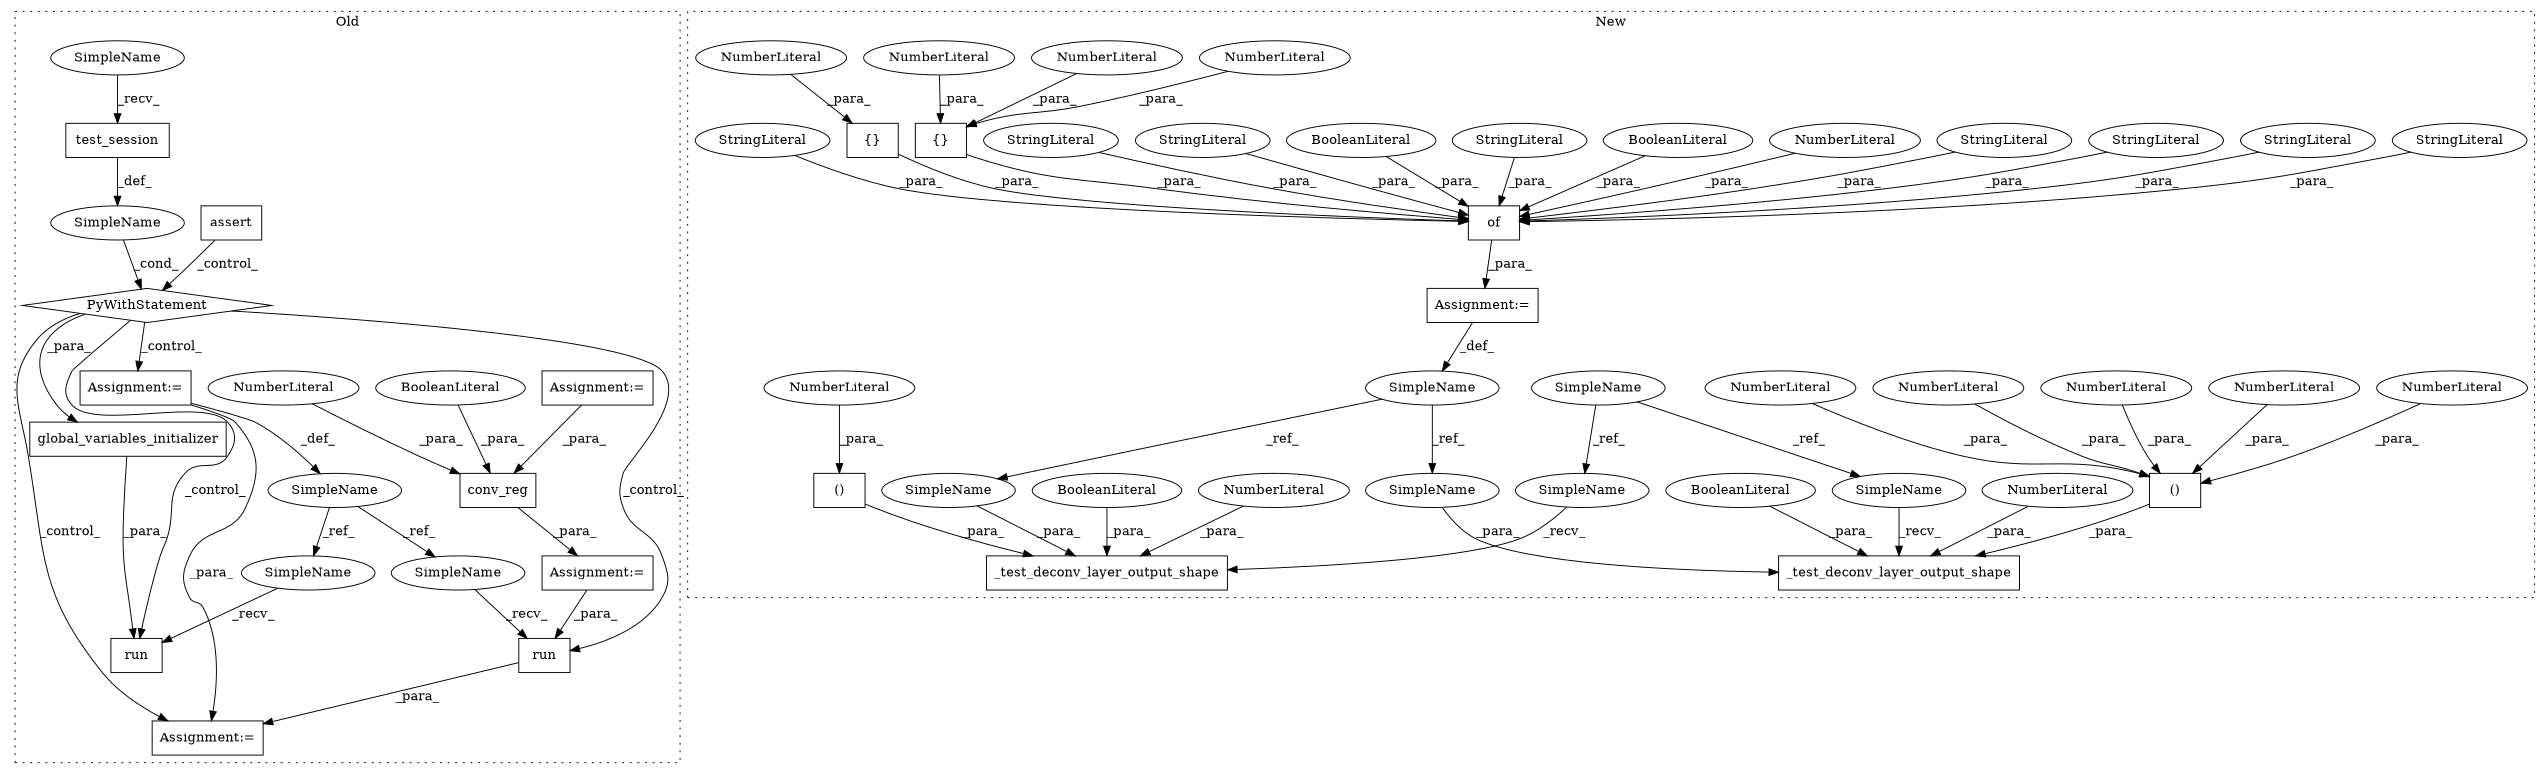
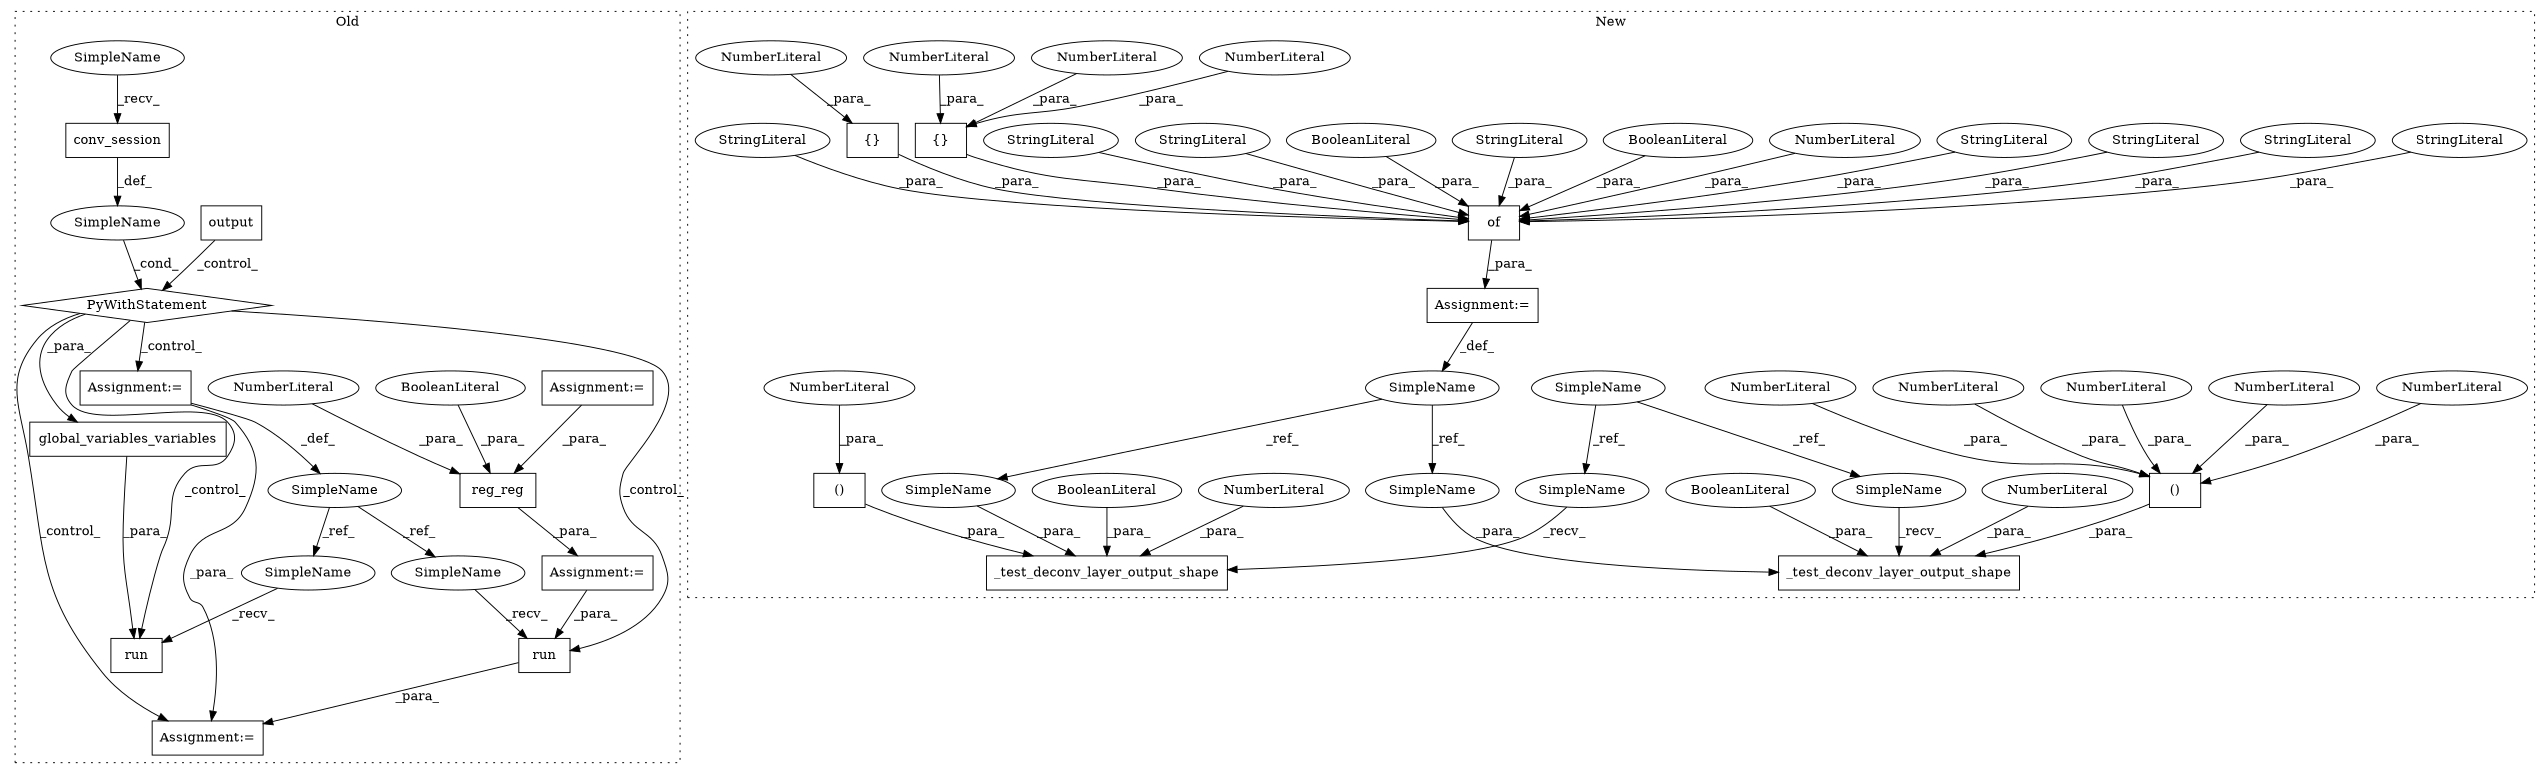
(118, 140) -> (118, 140)
(231, 223) -> (231, 223)
(128, 439) -> (128, 439)
(498, 490) -> (498, 490)
